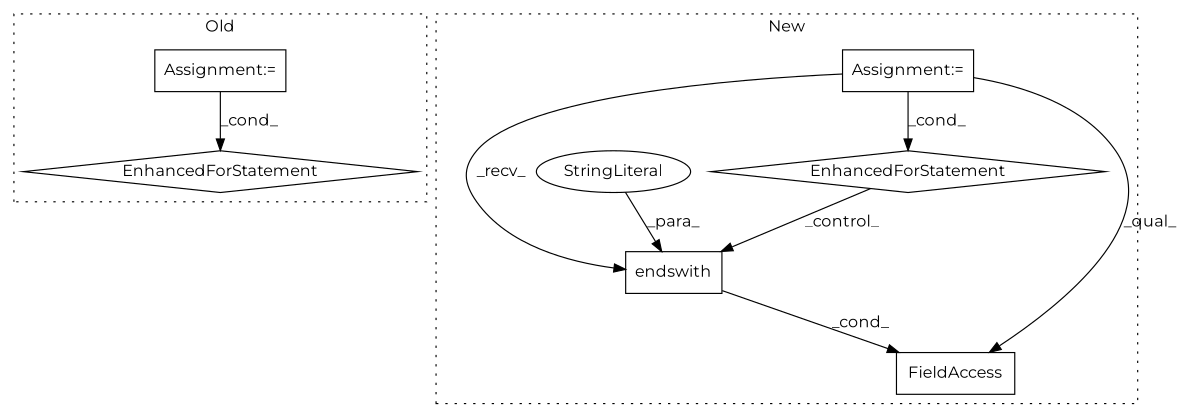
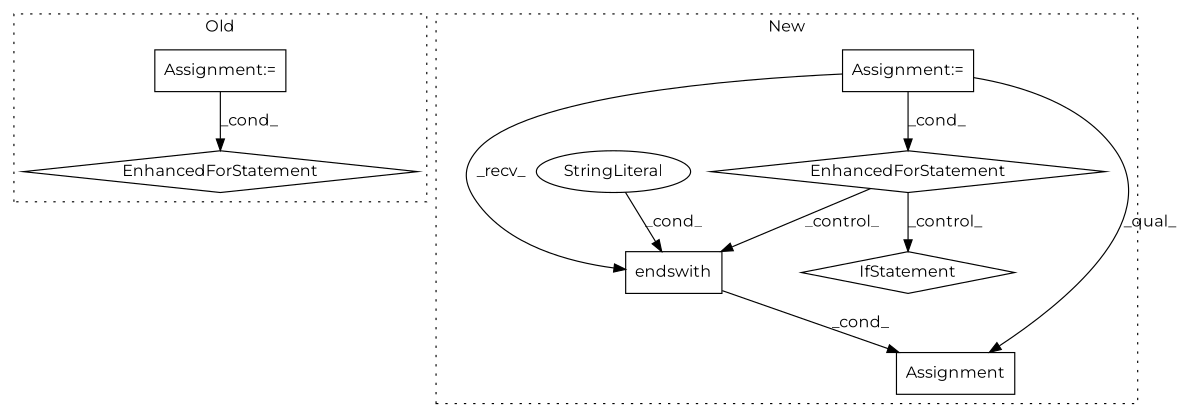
(674, 222) -> (674, 222)
none -> (908, 273)
(956, 373) -> (956, 373)
